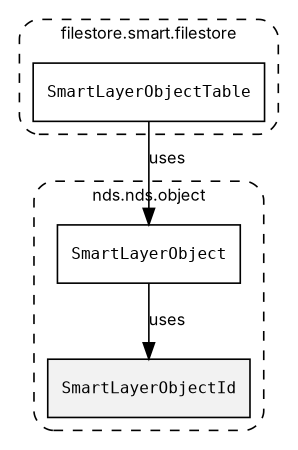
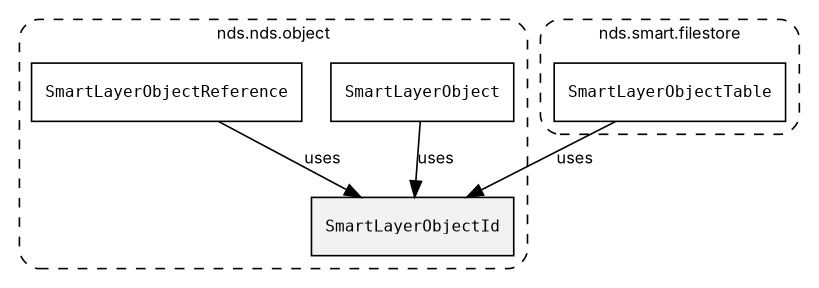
(149, 35) -> (670, 35)
none -> (167, 92)
(149, 165) -> (548, 156)
